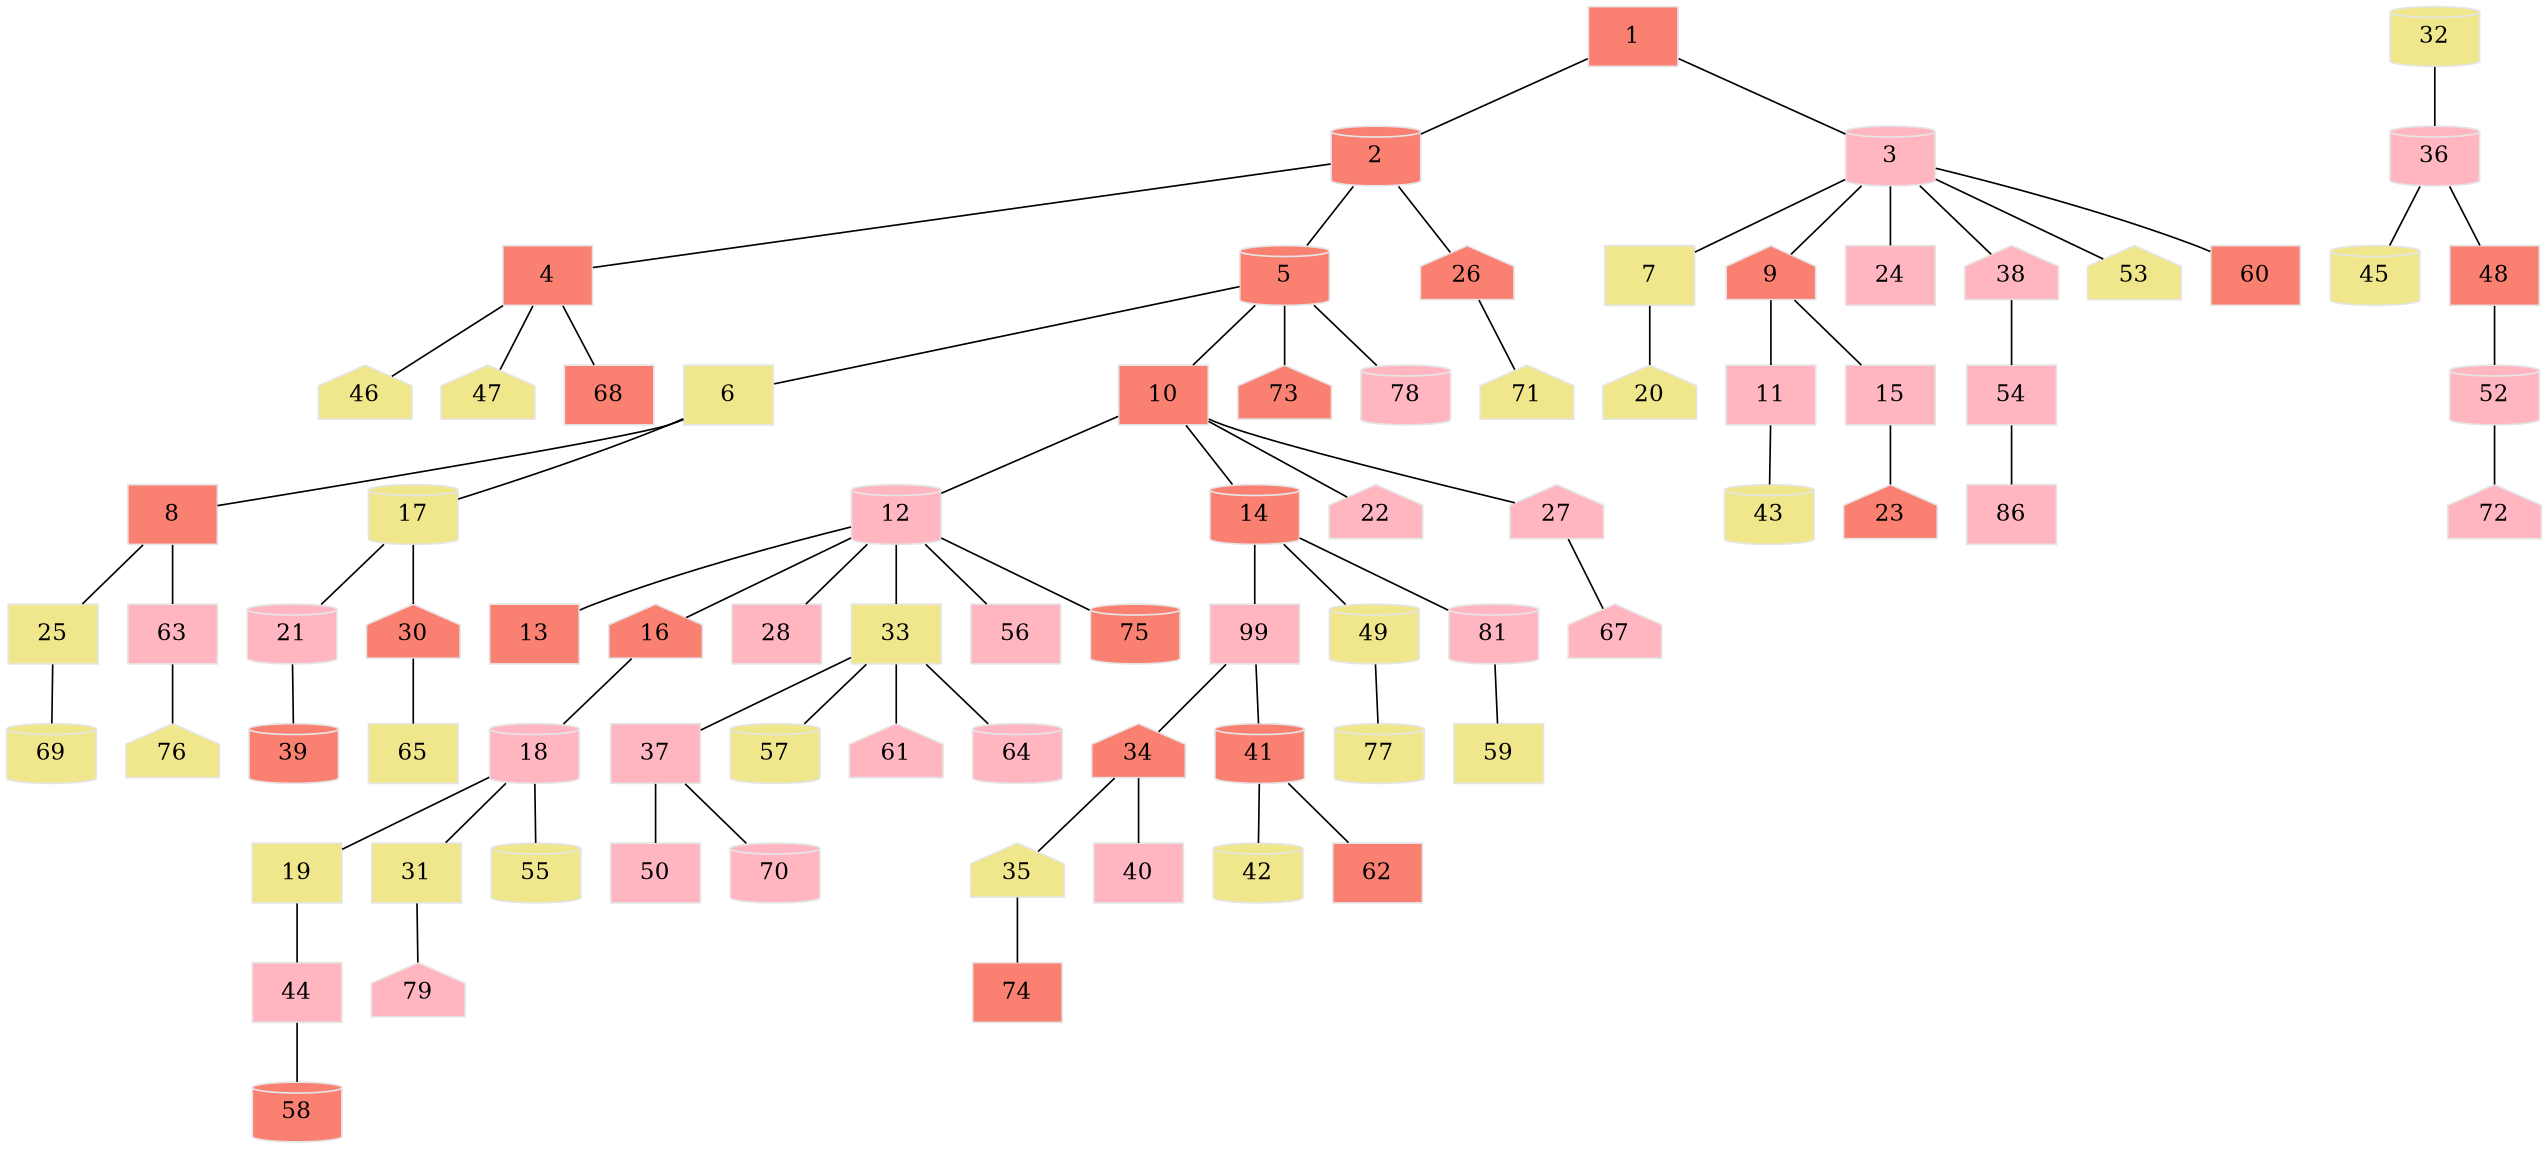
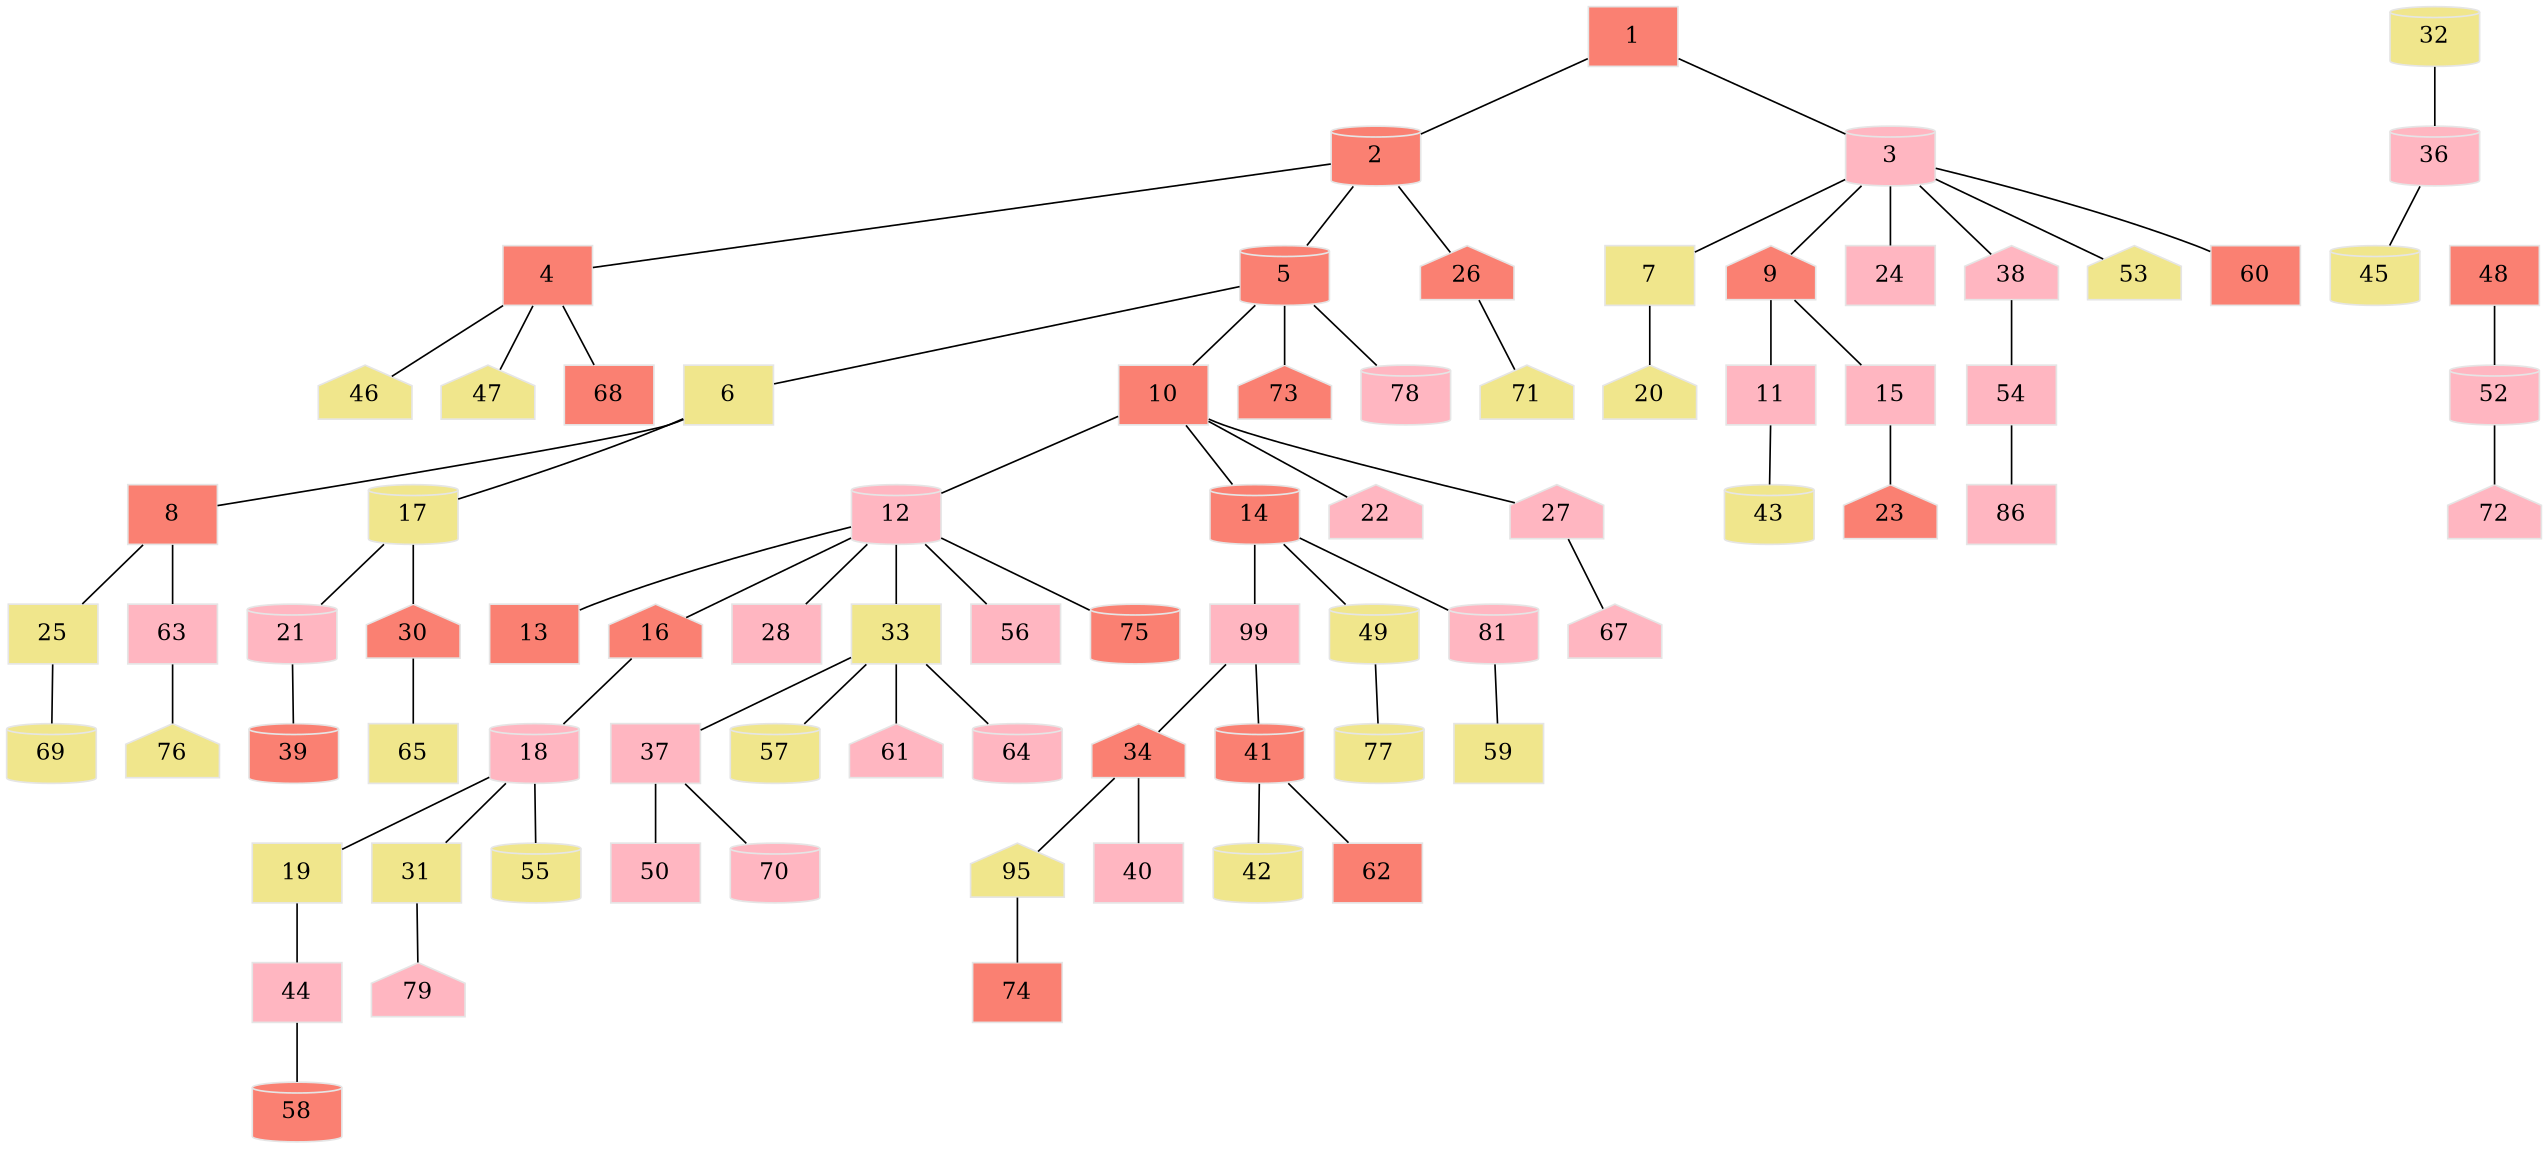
(2465, 216) -> none
(1017, 873) -> (1017, 873)
